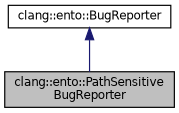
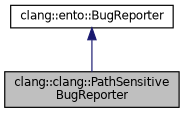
(90, 90) -> (92, 90)
